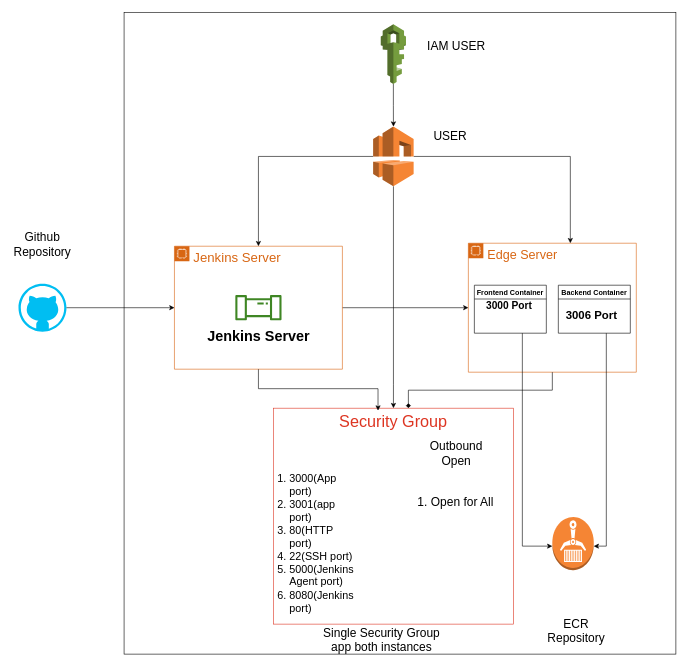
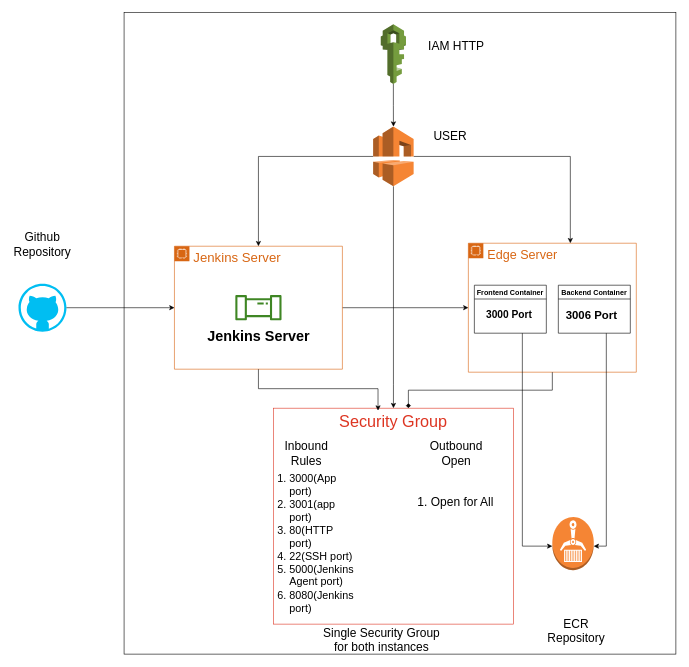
(456, 46) -> (456, 46)
(510, 306) -> (510, 315)
none -> (306, 453)
(382, 640) -> (382, 640)
